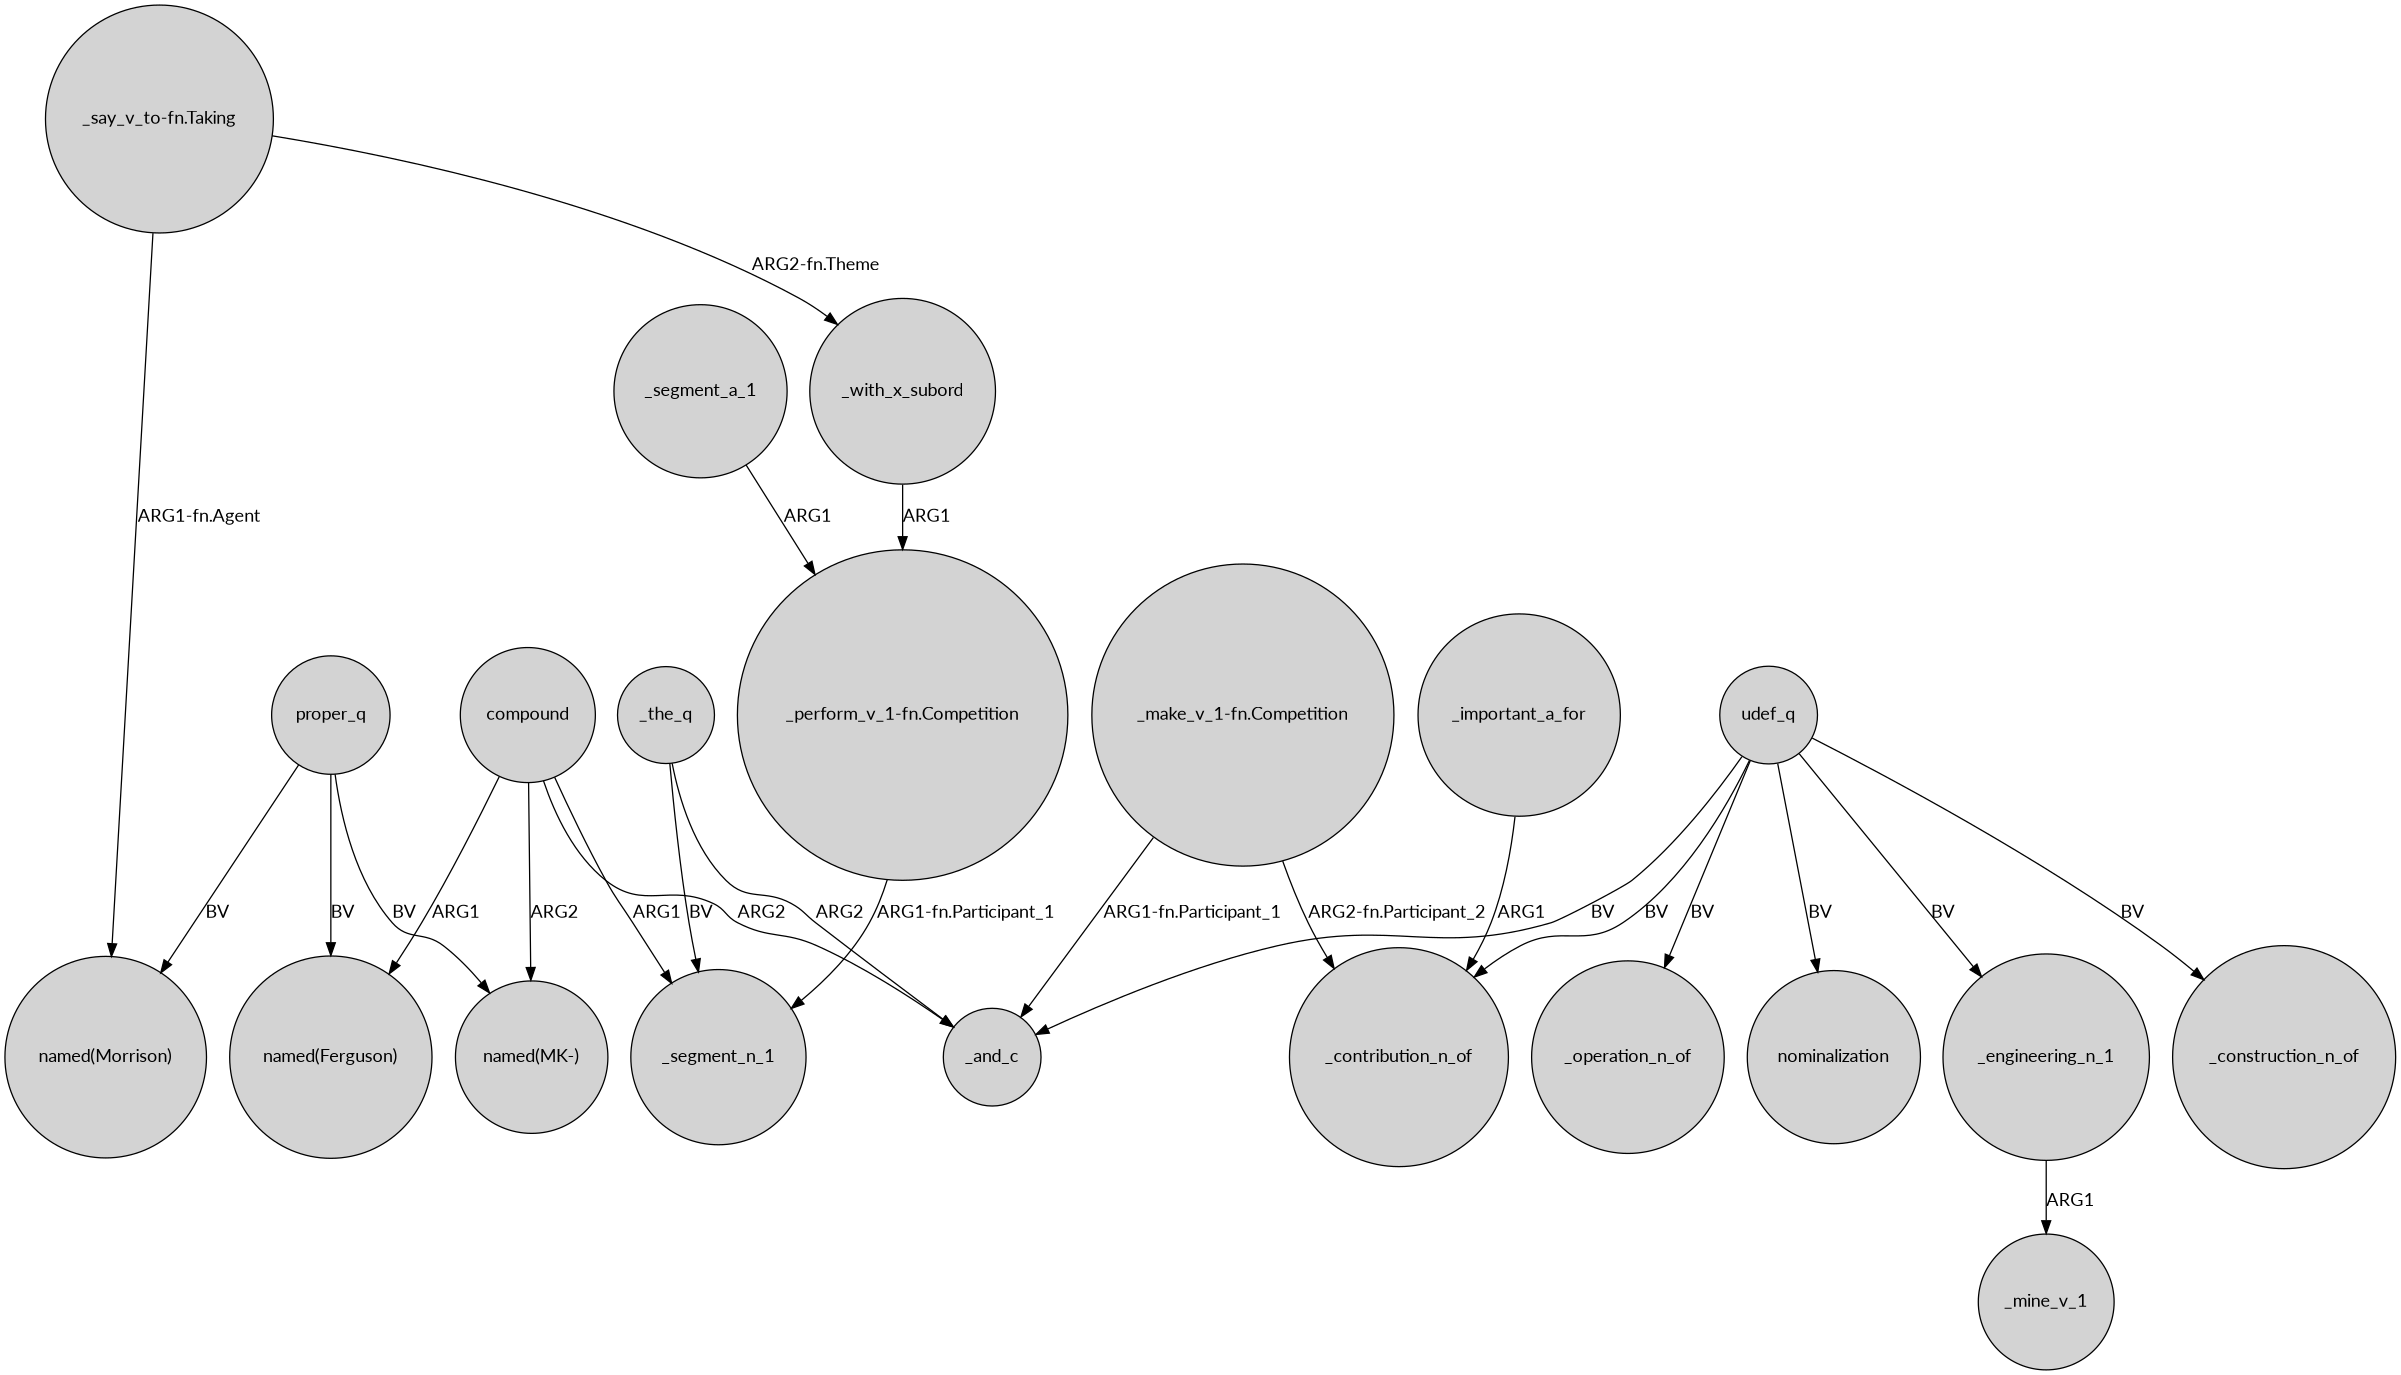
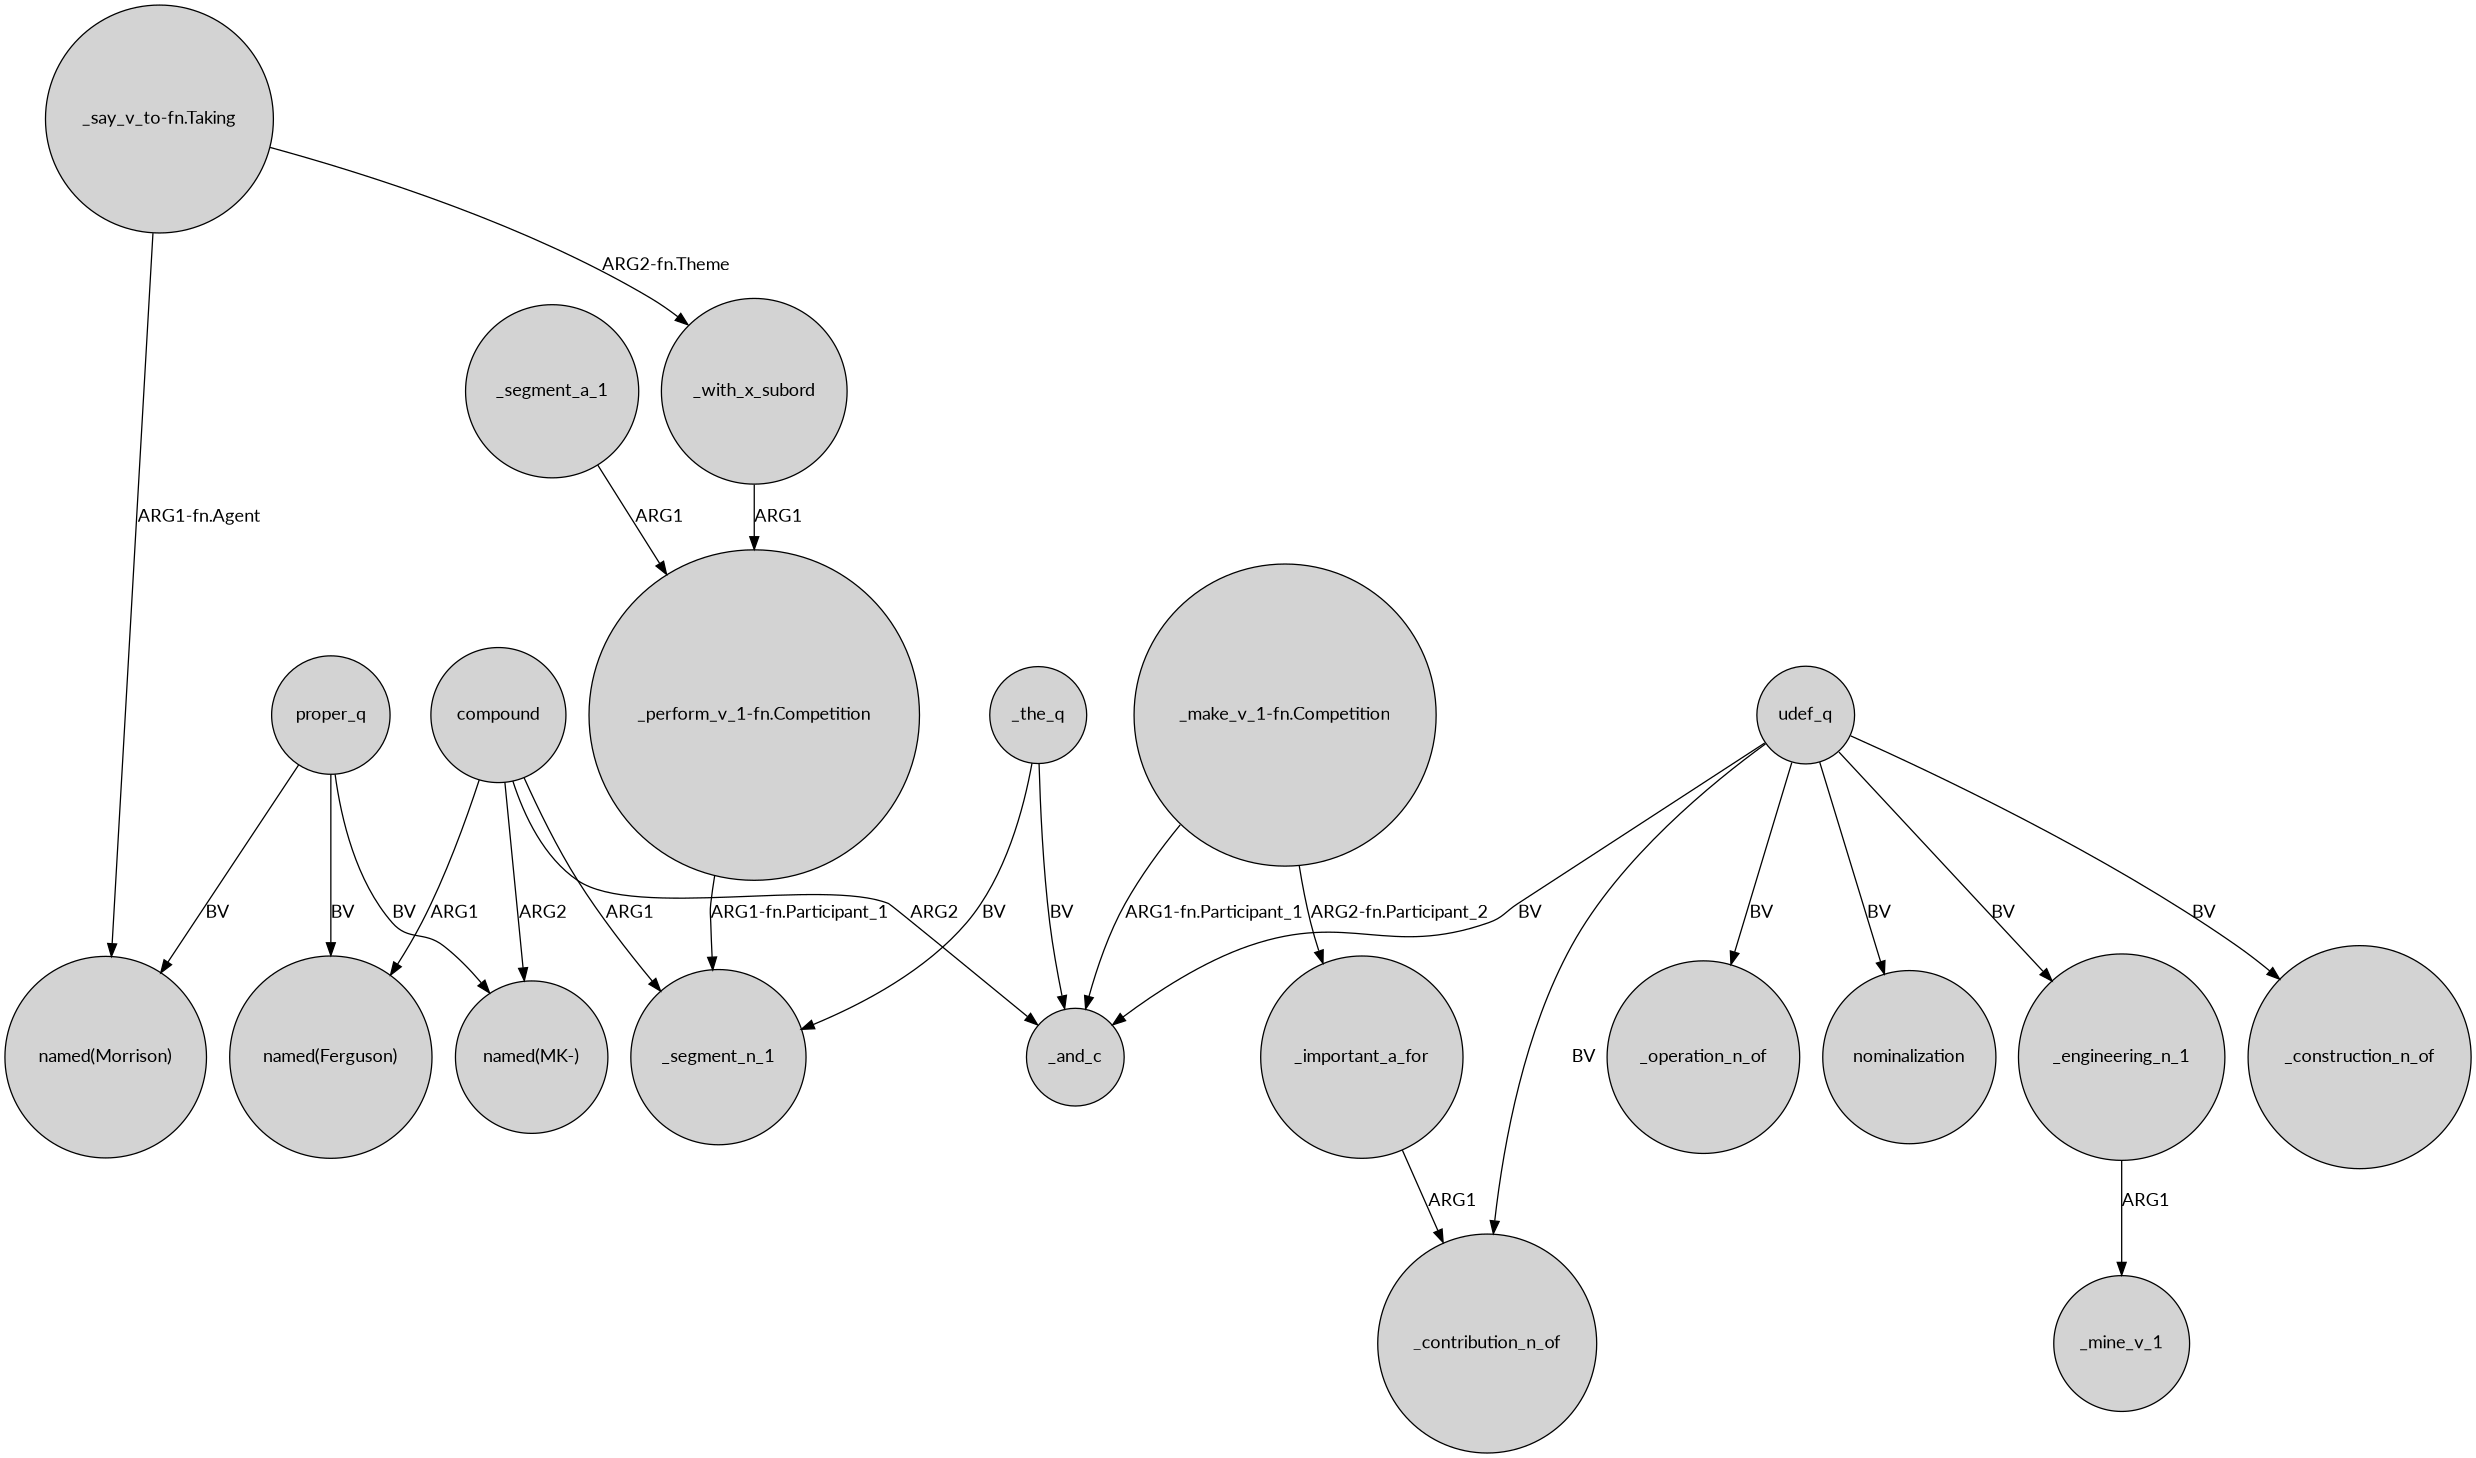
(1302, 911) -> (1307, 909)
(840, 913) -> (1062, 913)
